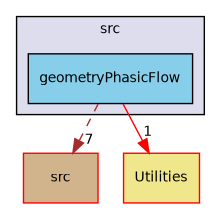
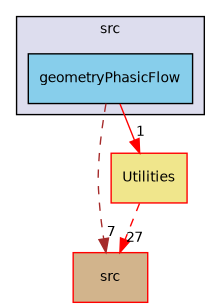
none -> (132, 221)
